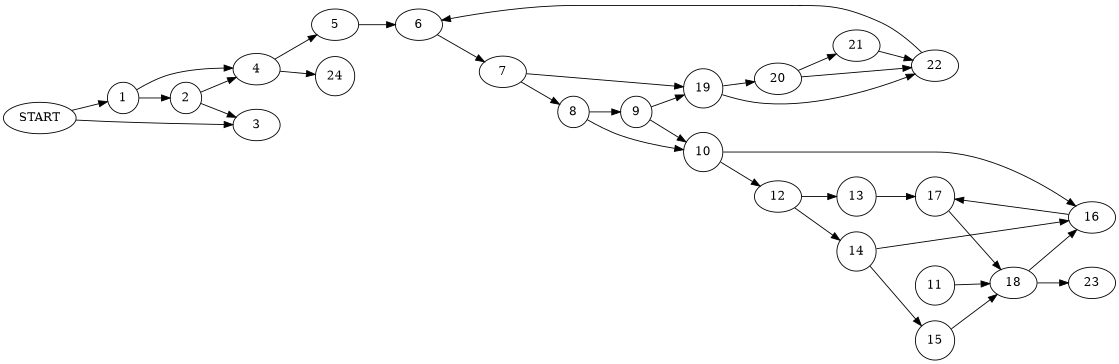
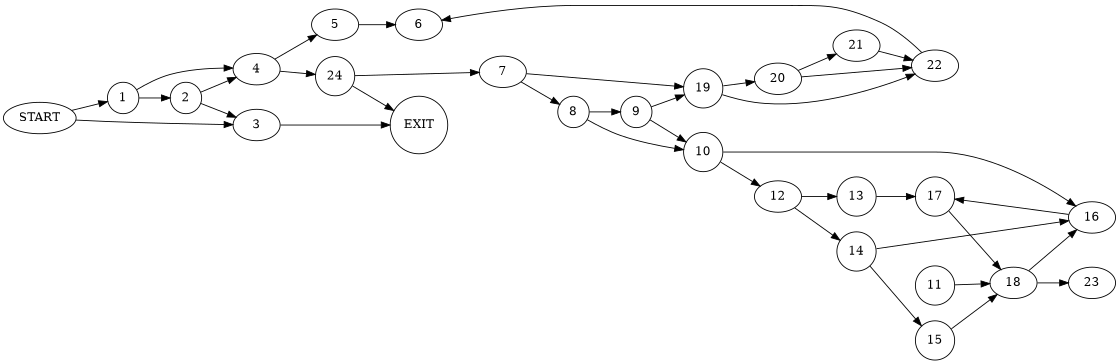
(457, 46) -> (413, 74)
none -> (419, 125)
